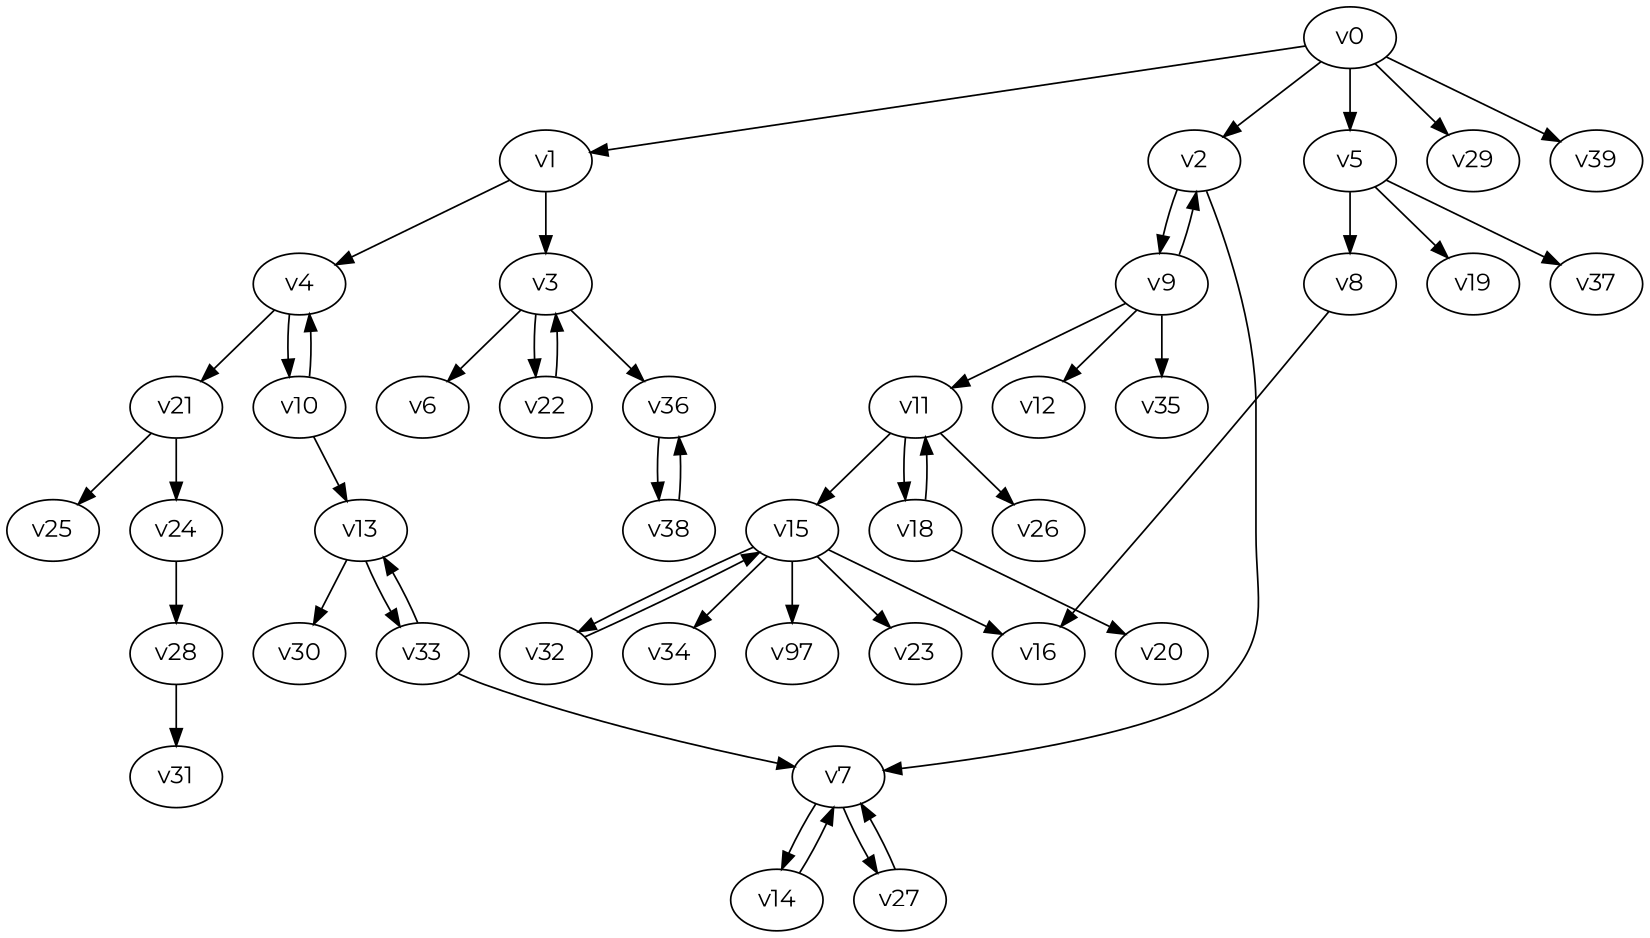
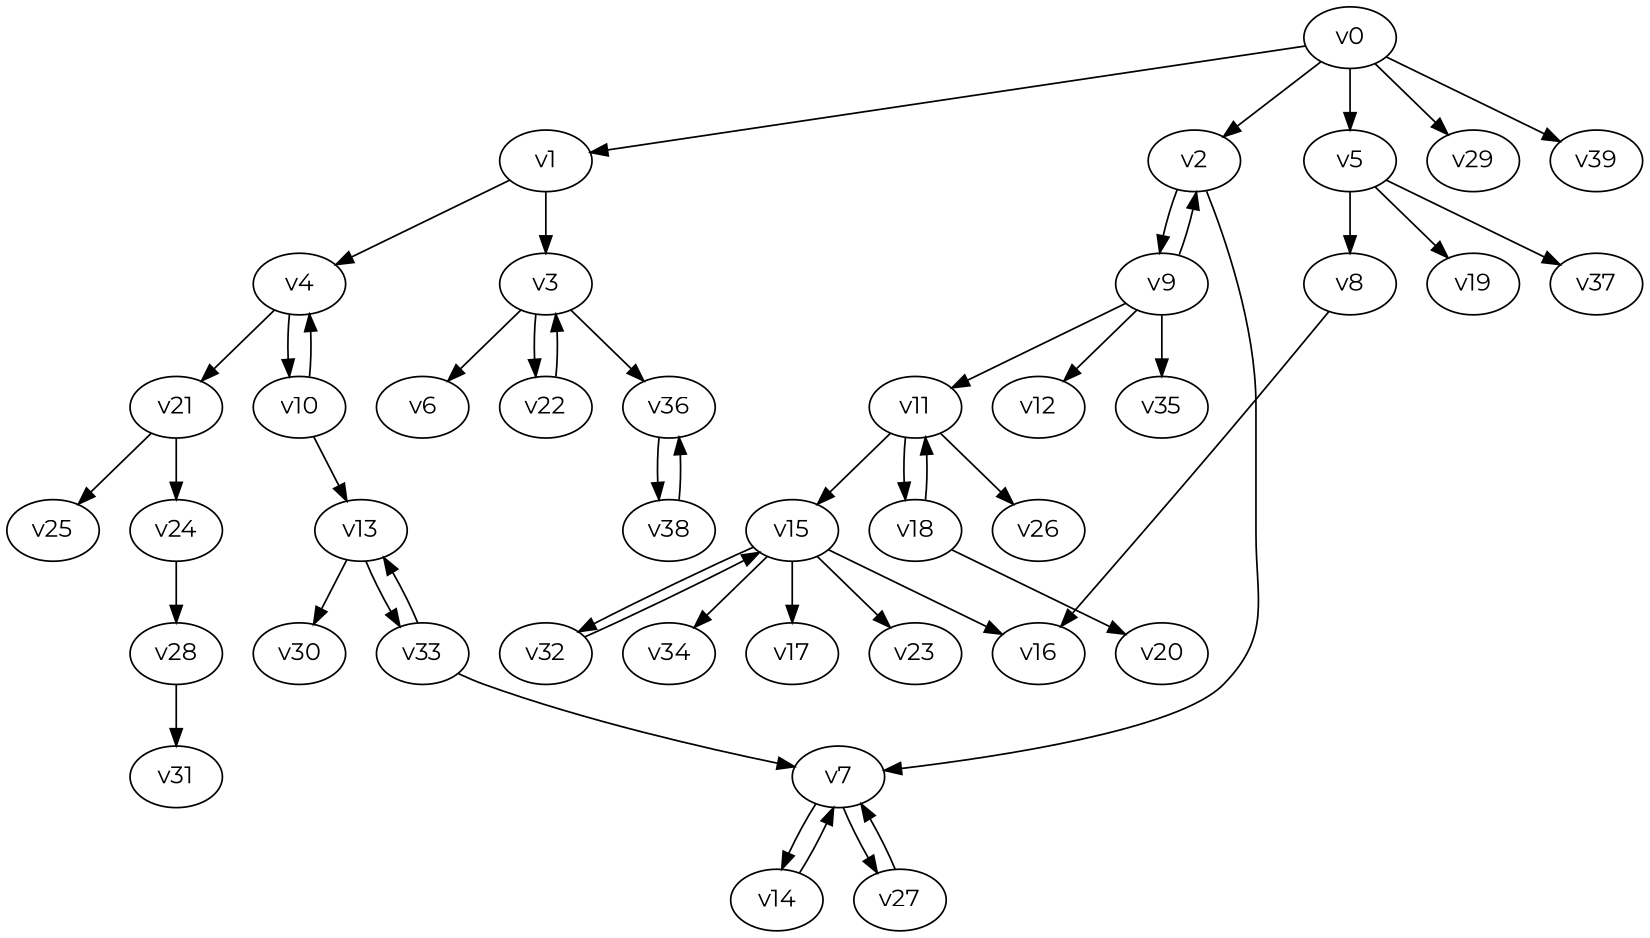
(792, 654) -> (792, 654)
